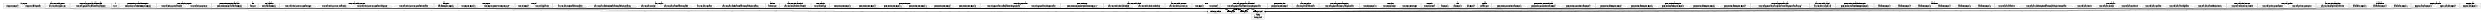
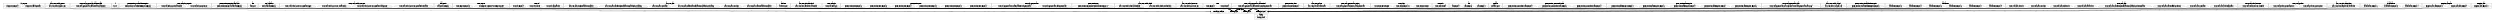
(446, 6) -> (443, 6)
none -> (535, 6)
